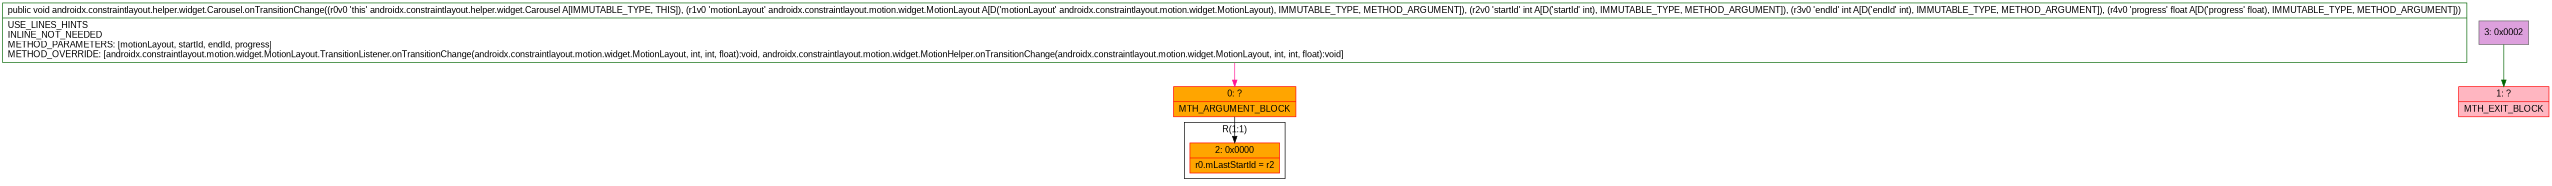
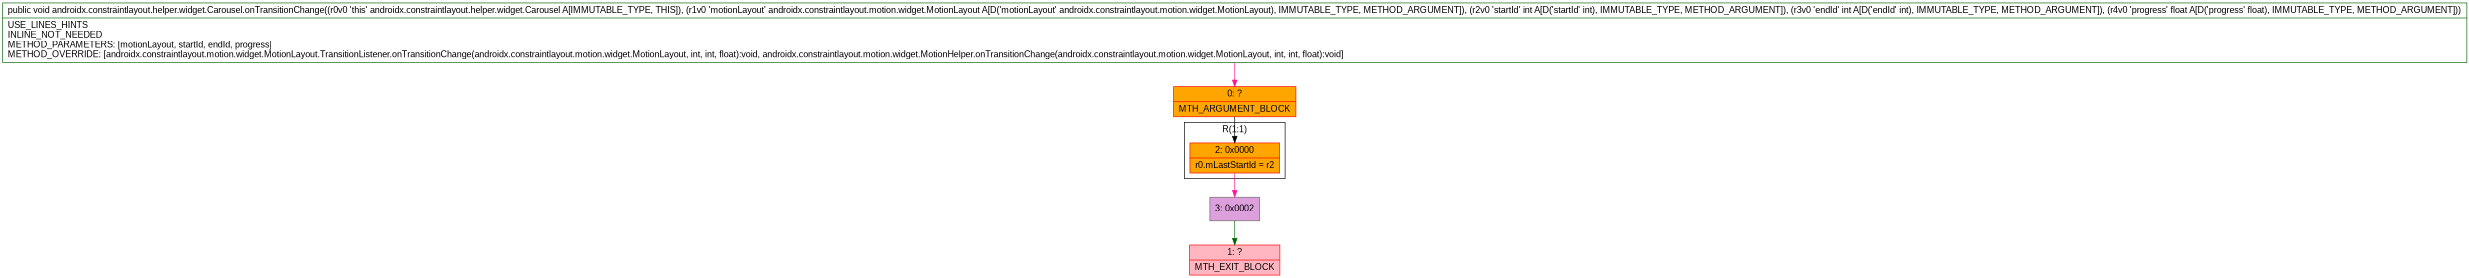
none -> (1235, 183)
